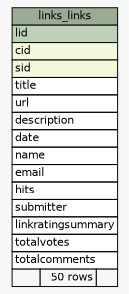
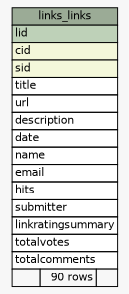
(72, 277) -> (72, 277)
